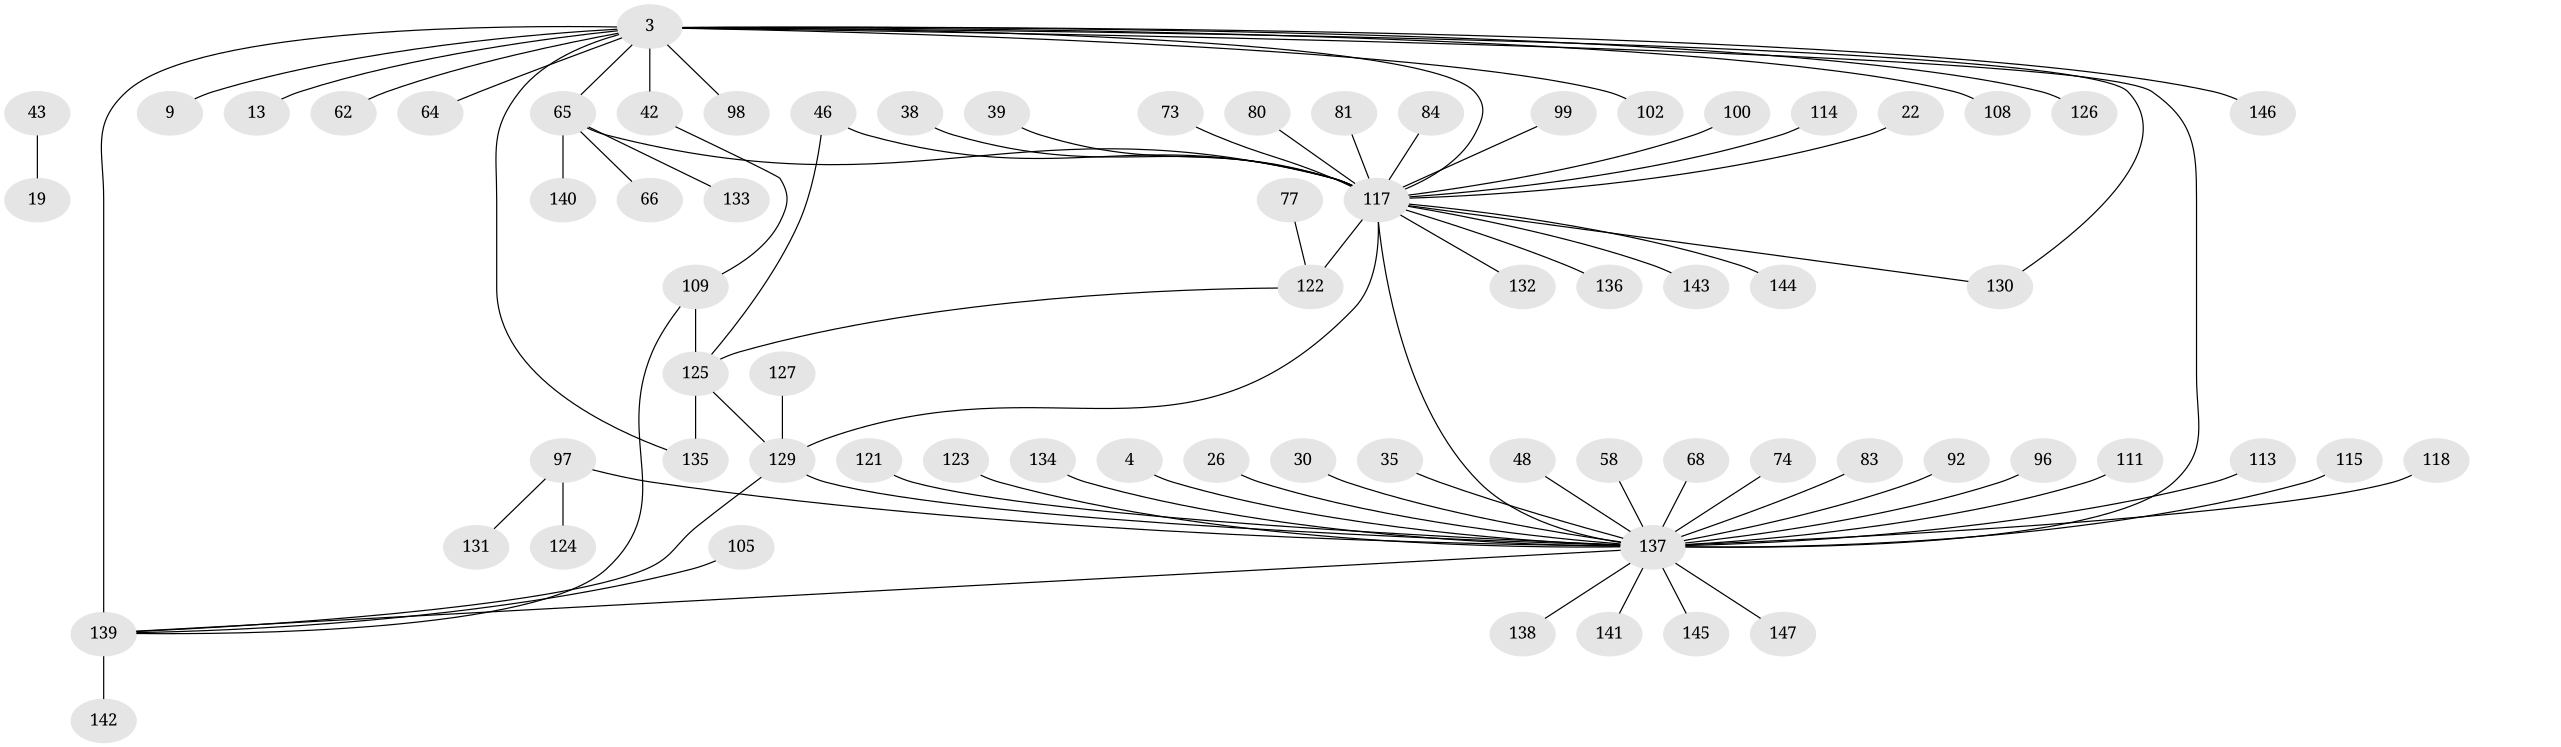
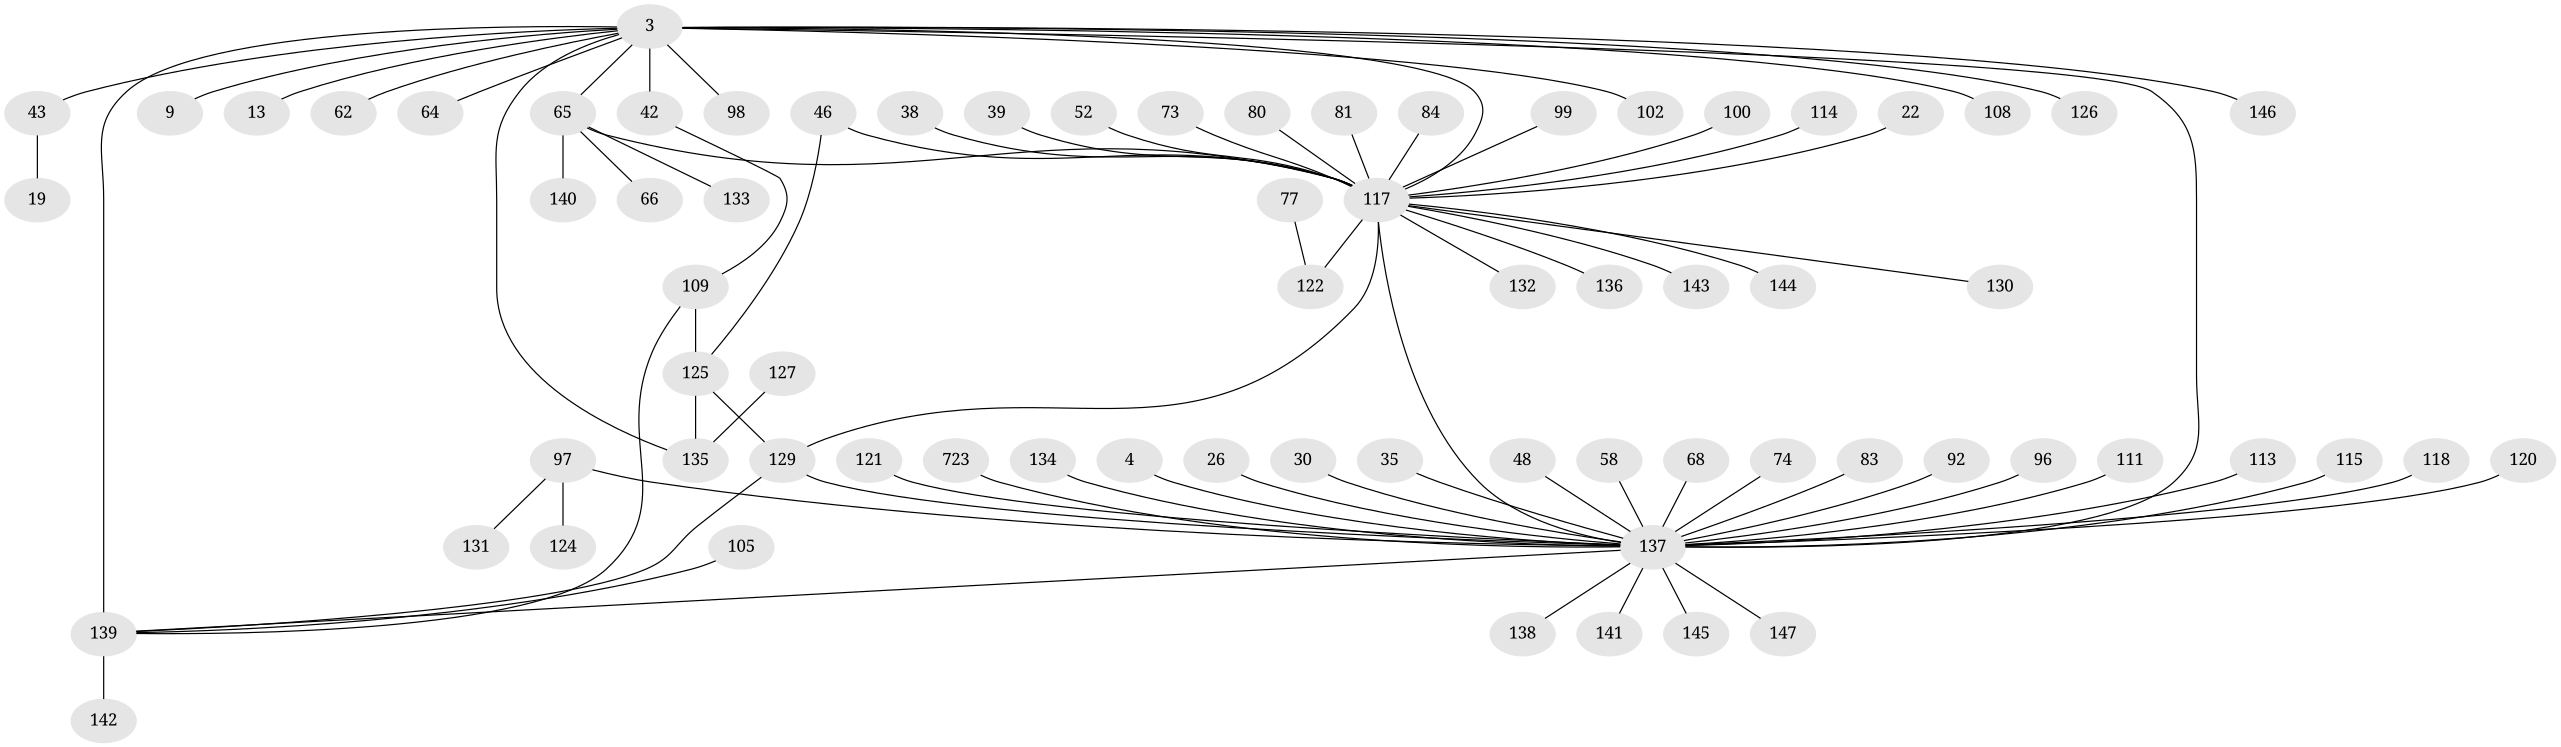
(1523, 42) -> (338, 48)
none -> (1084, 113)
(996, 305) -> none
(782, 417) -> (744, 412)
(956, 461) -> (956, 461)
none -> (2523, 461)
